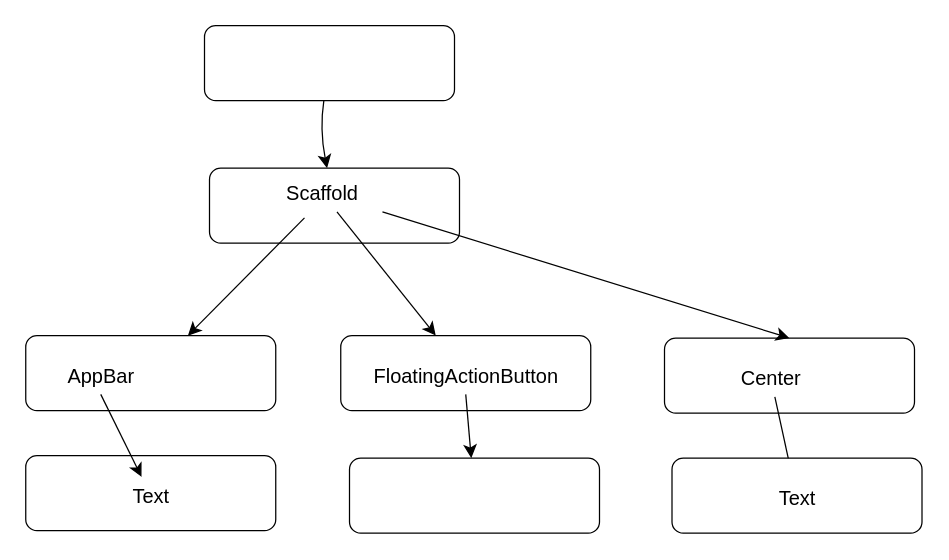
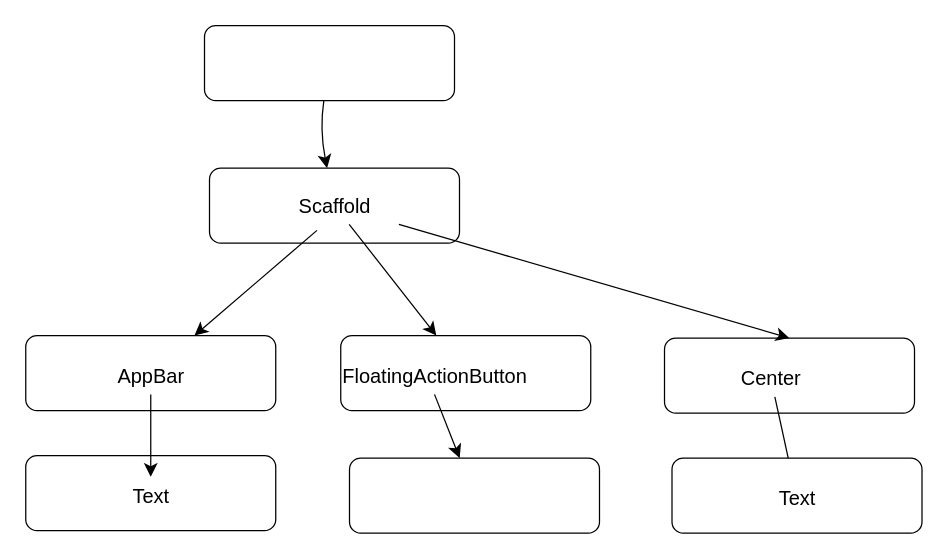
(322, 193) -> (334, 206)
(101, 376) -> (151, 376)
(466, 376) -> (434, 376)
